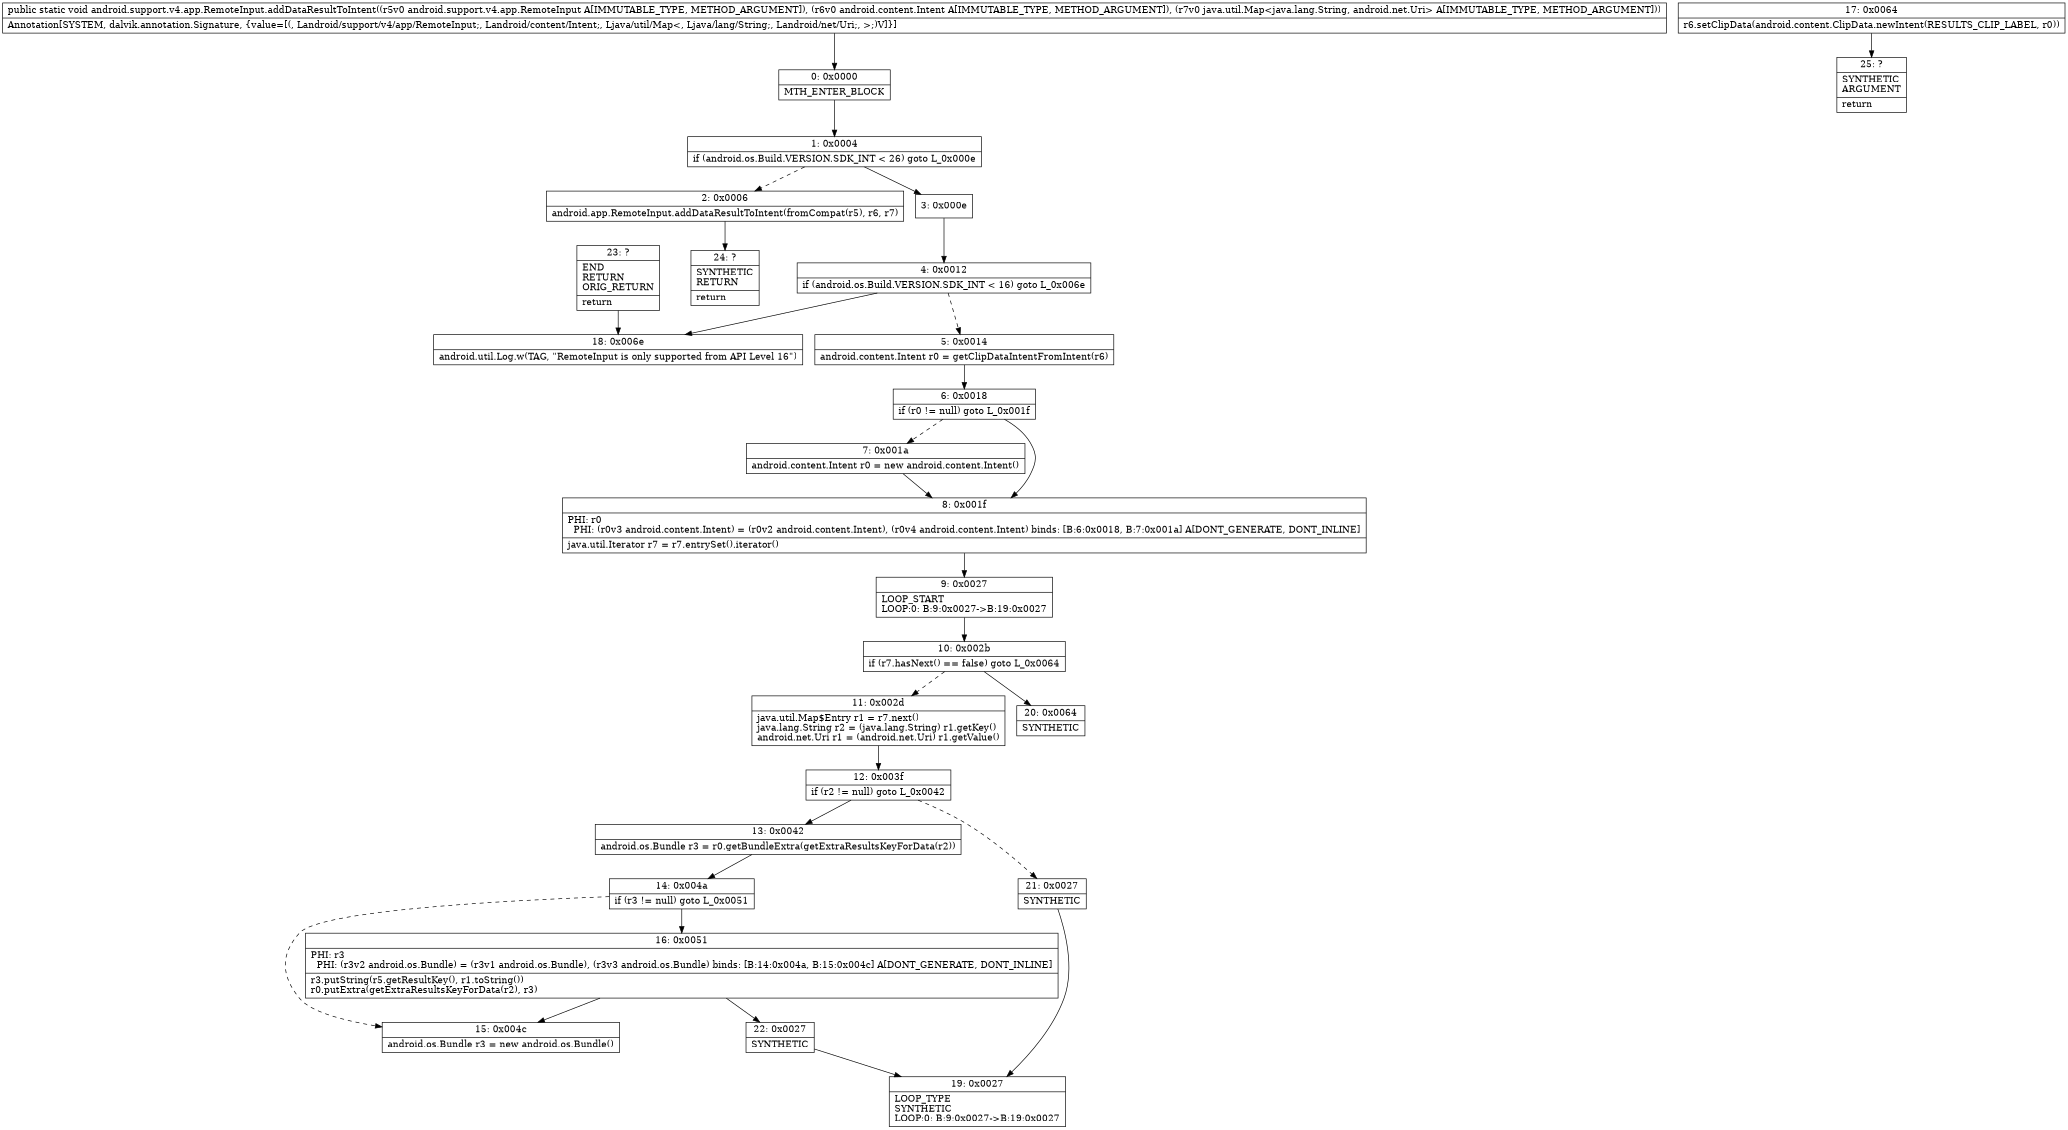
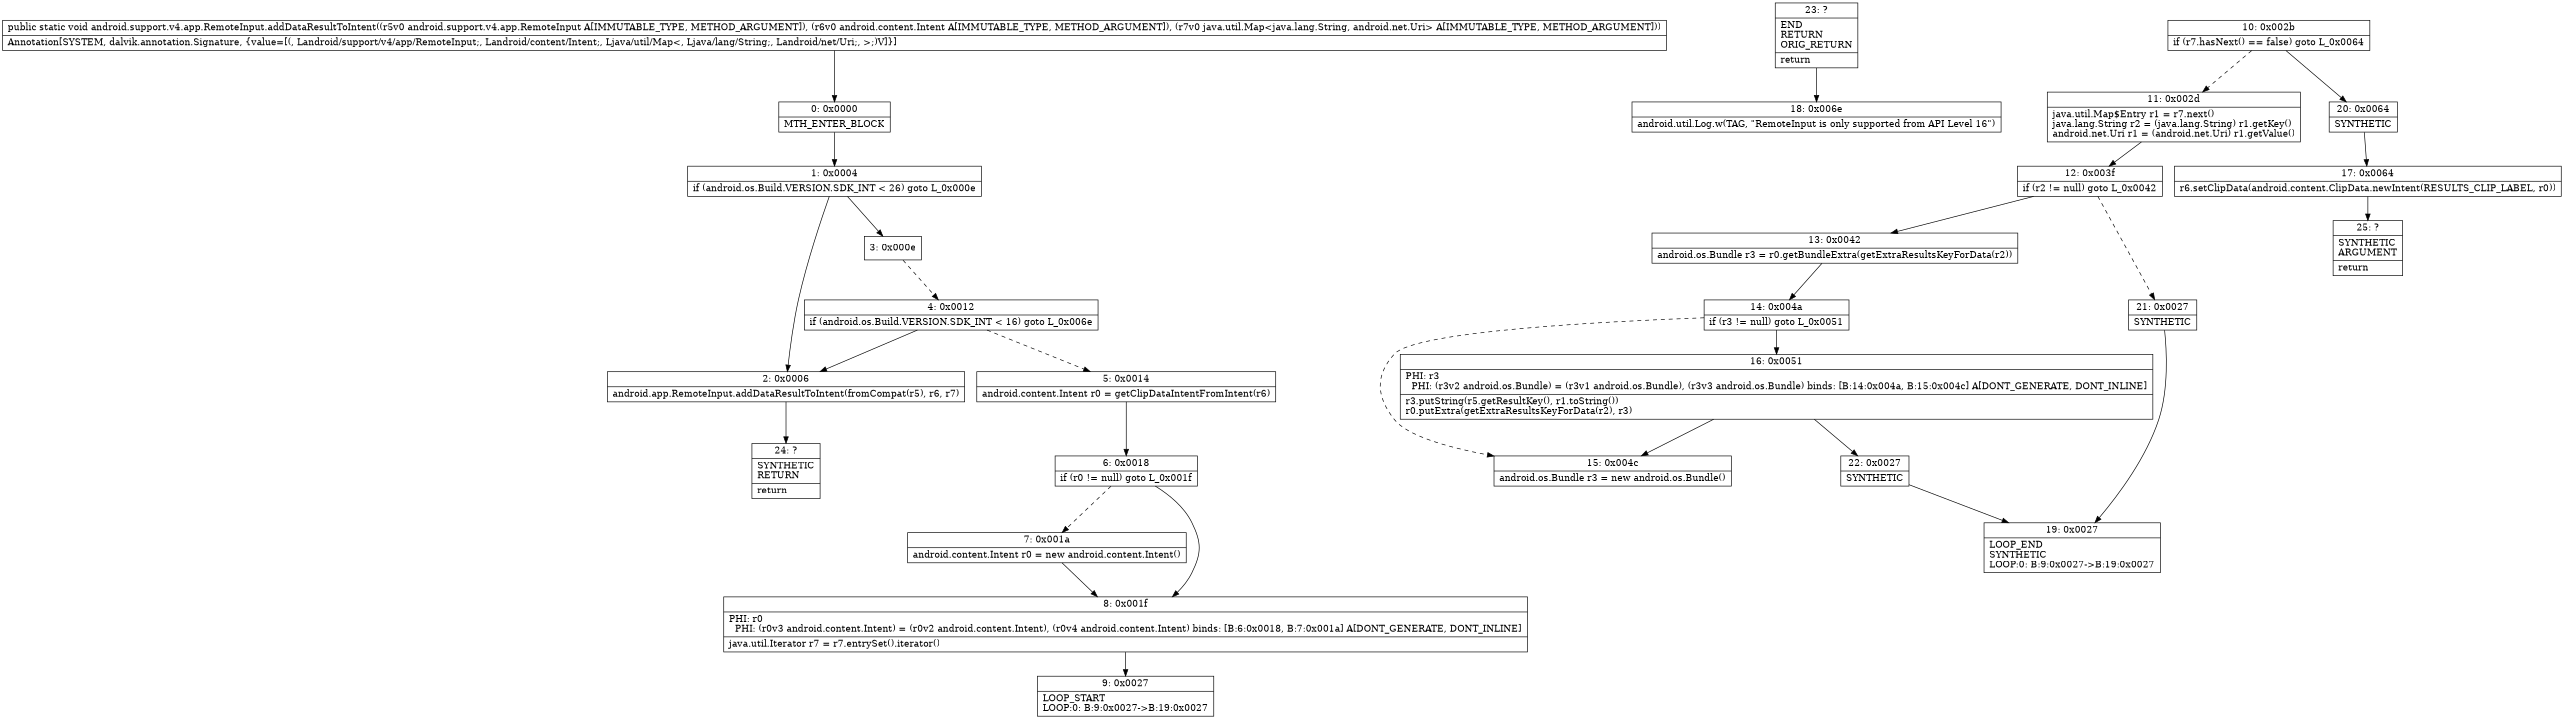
none -> (2365, 146)
(783, 178) -> (803, 279)
(944, 237) -> (918, 278)
(784, 313) -> (872, 350)
(964, 626) -> none
(923, 1099) -> (2016, 545)
